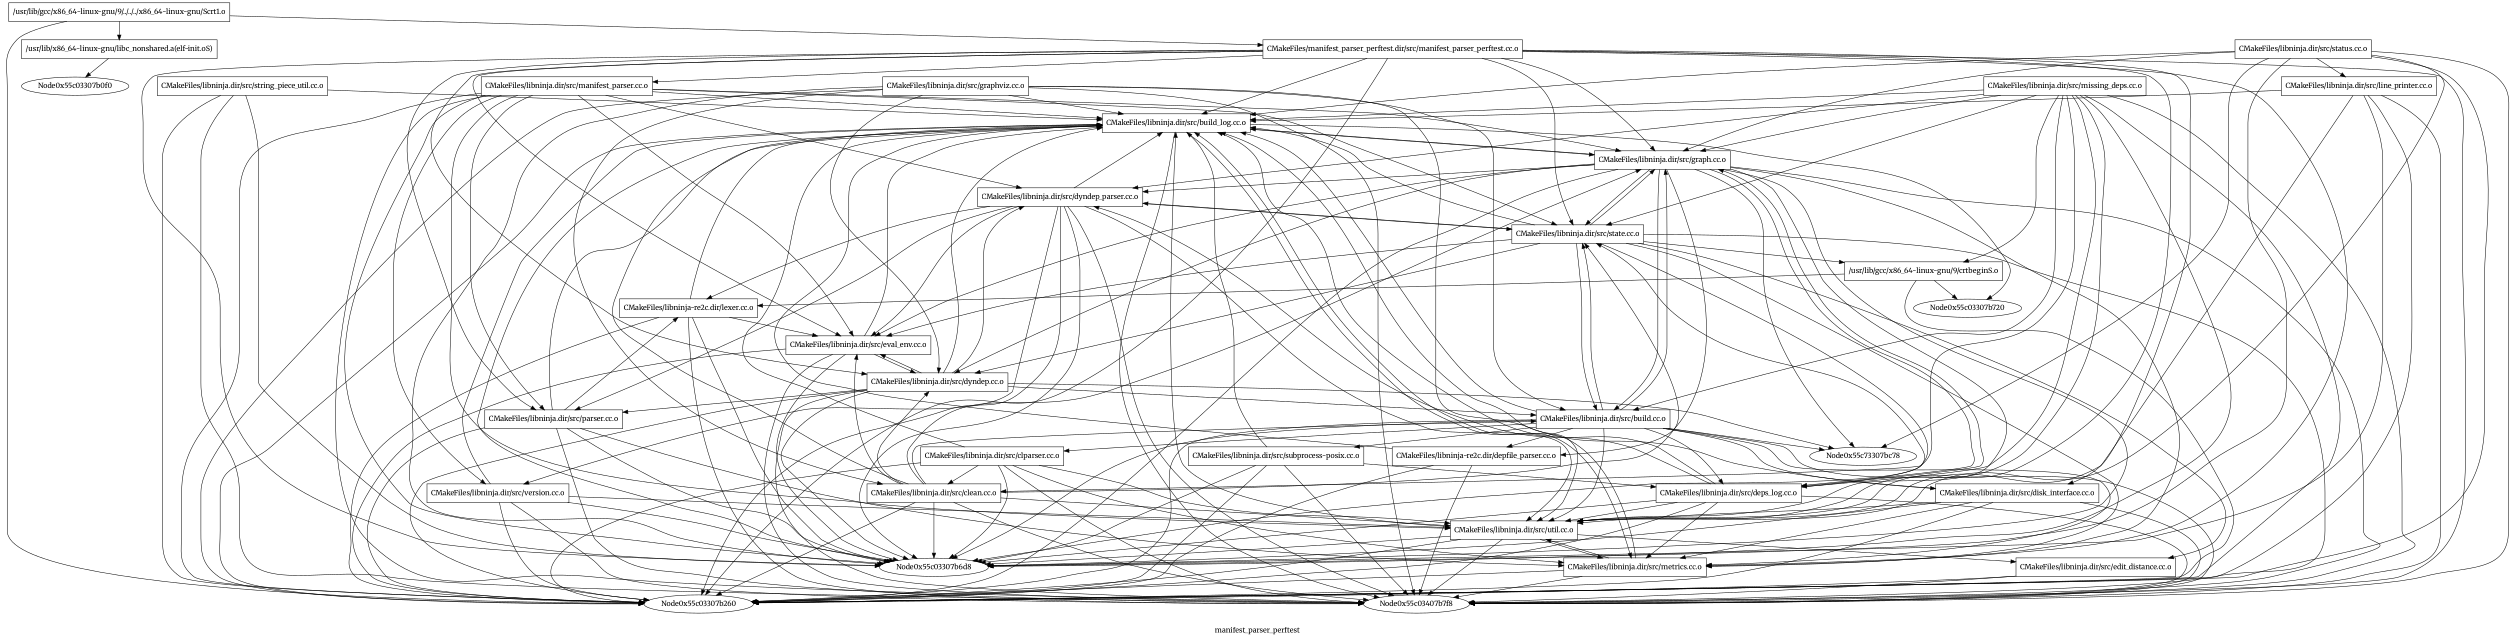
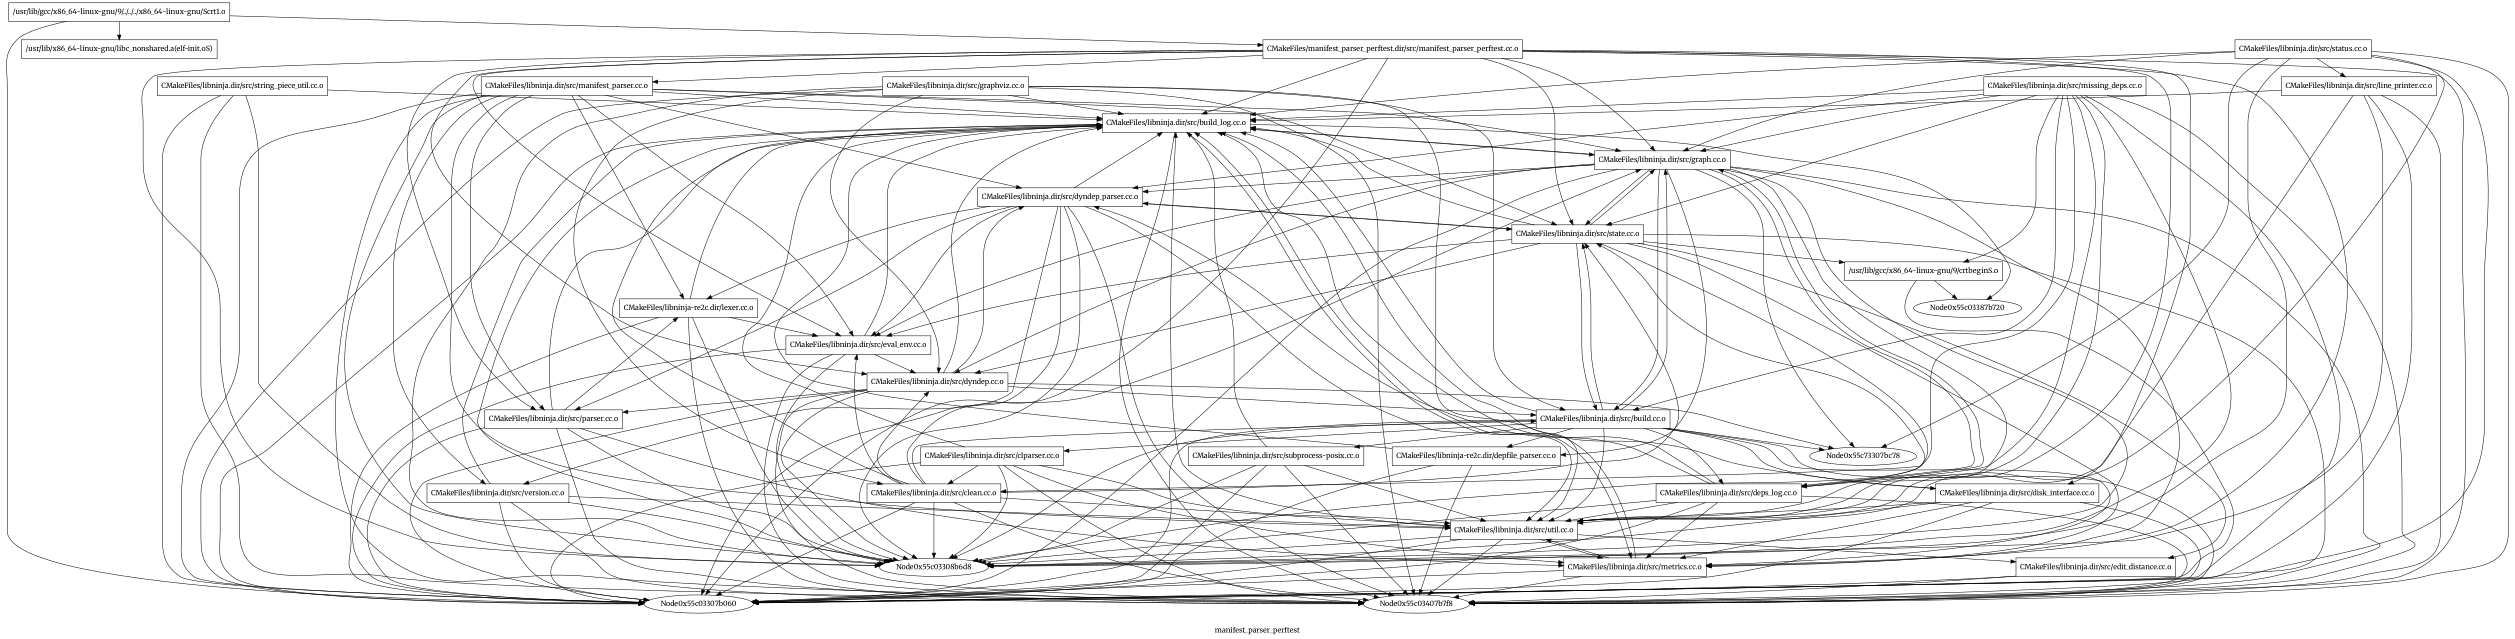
(75, 86) -> none
(1304, 290) -> (626, 195)
(1968, 308) -> (1968, 308)
(903, 365) -> none
(1515, 476) -> (1388, 491)
(934, 567) -> (934, 567)
(699, 604) -> (699, 604)
